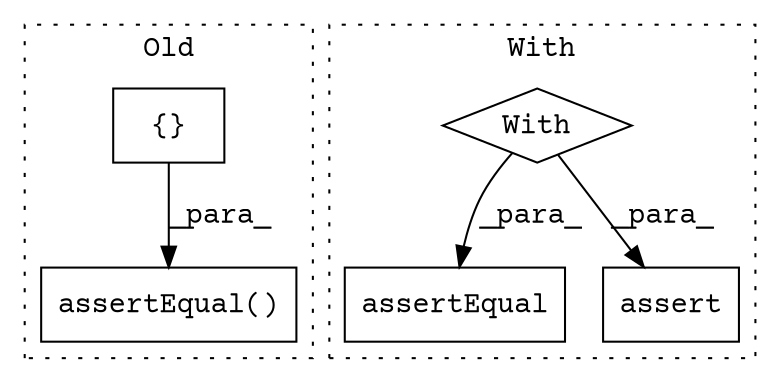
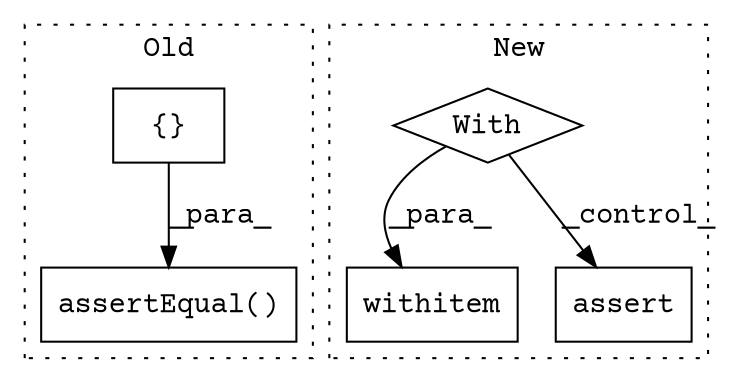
(542, 48) -> (519, 48)
(663, 215) -> (639, 215)
(455, 305) -> (432, 305)
